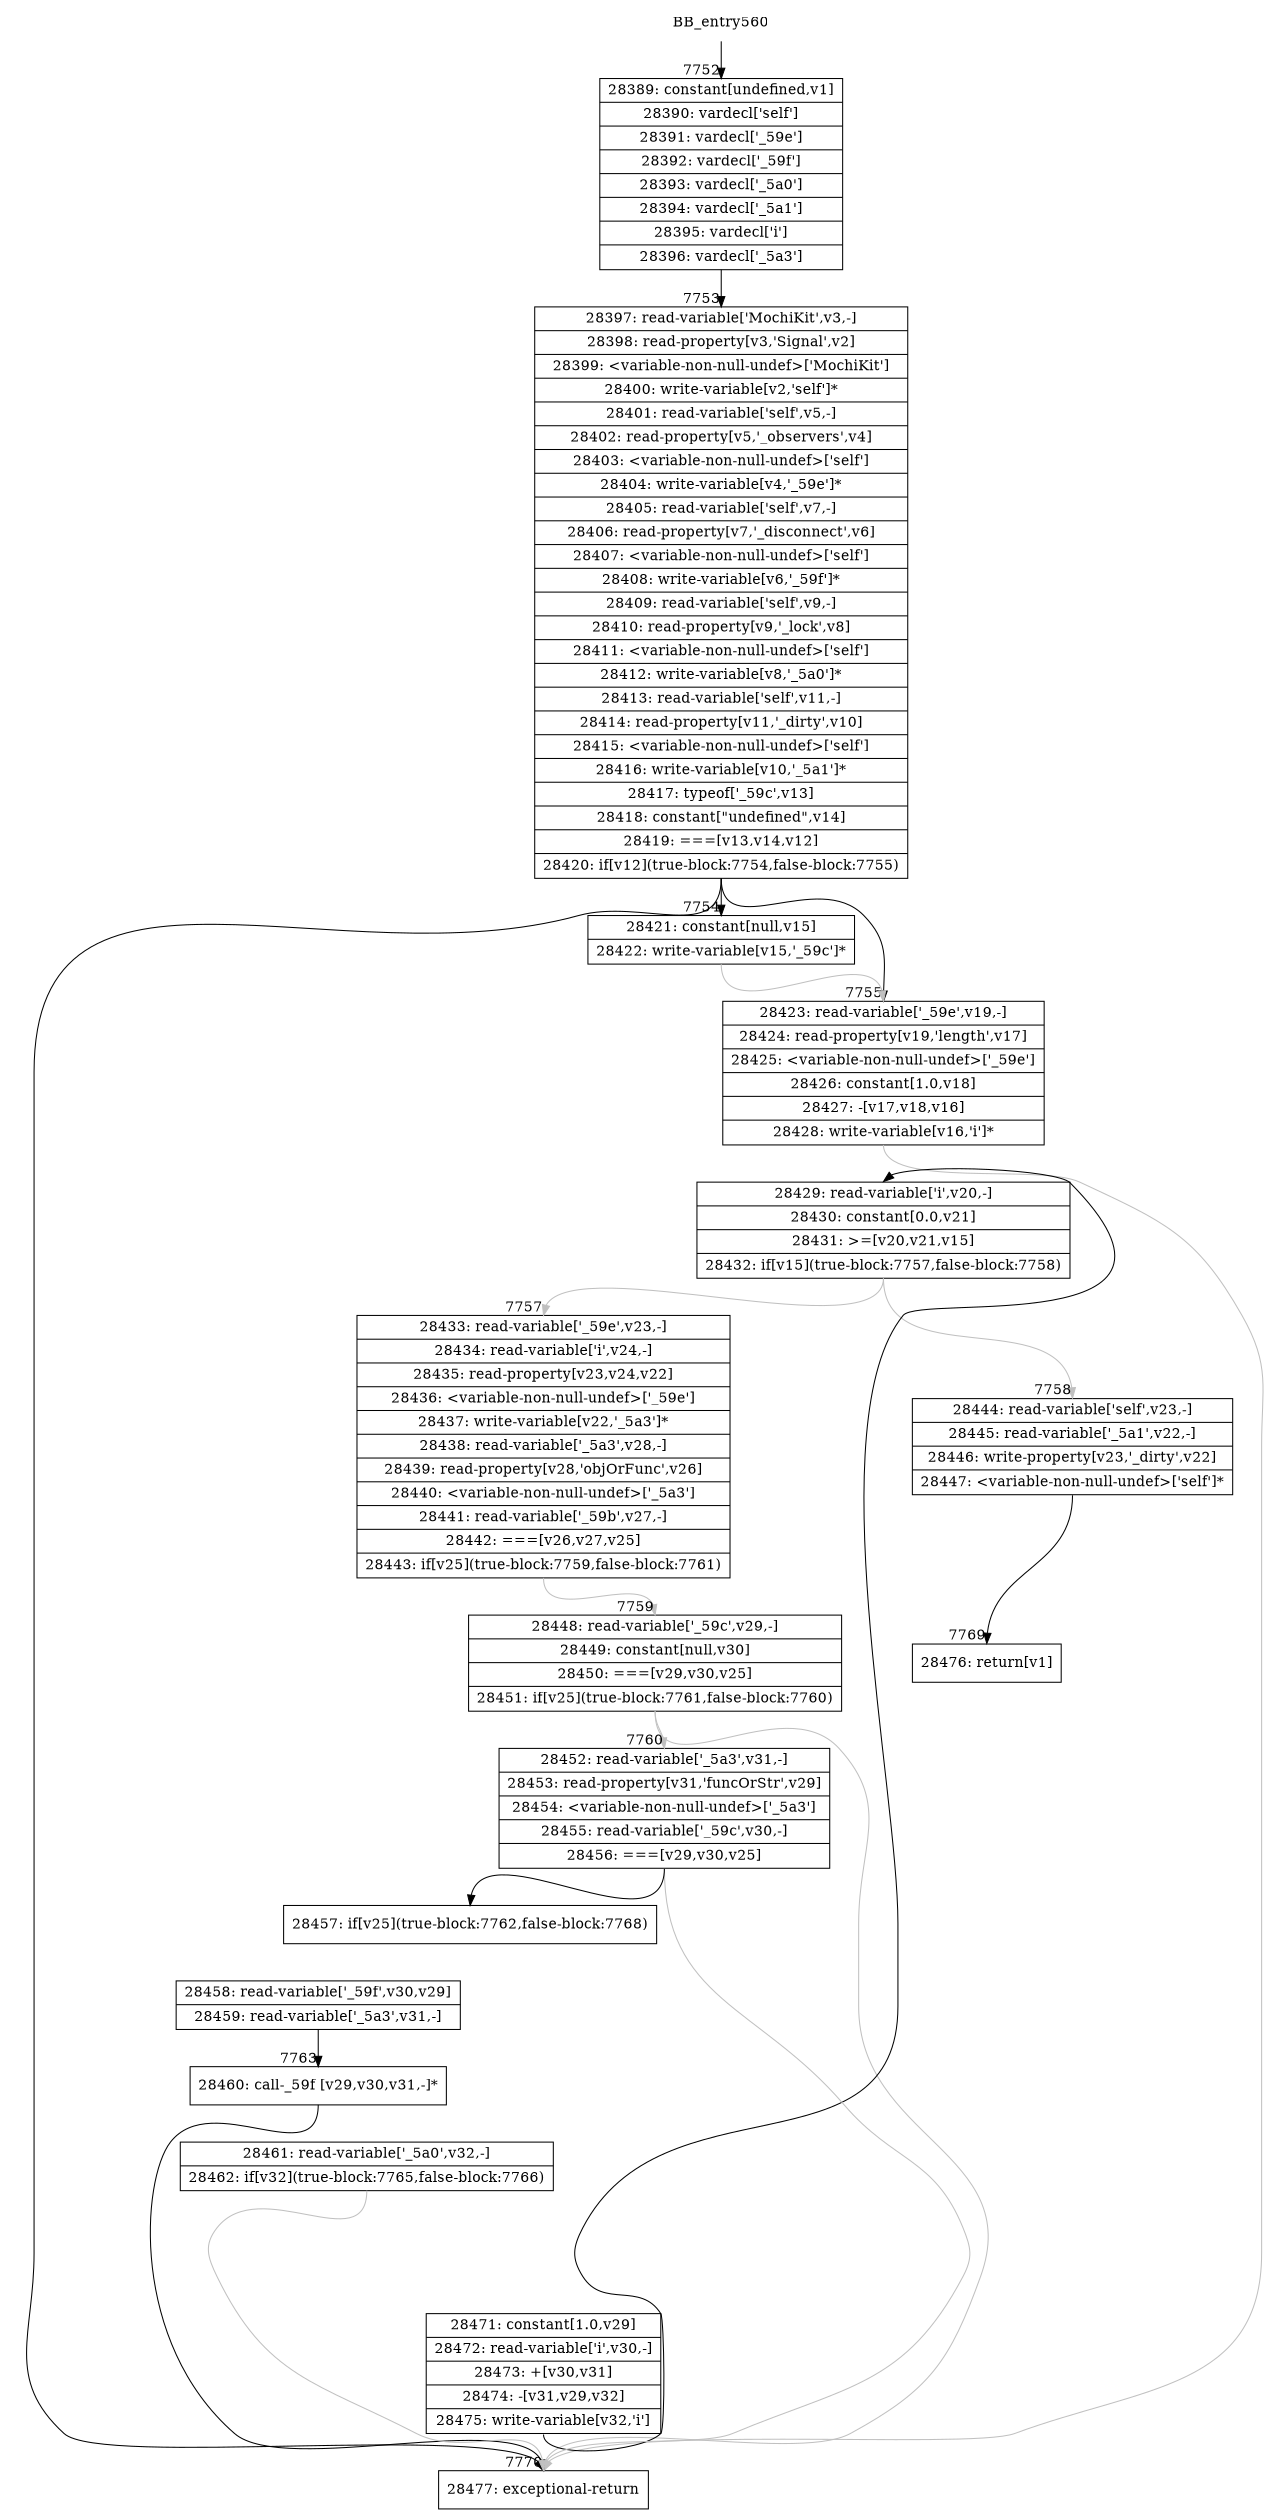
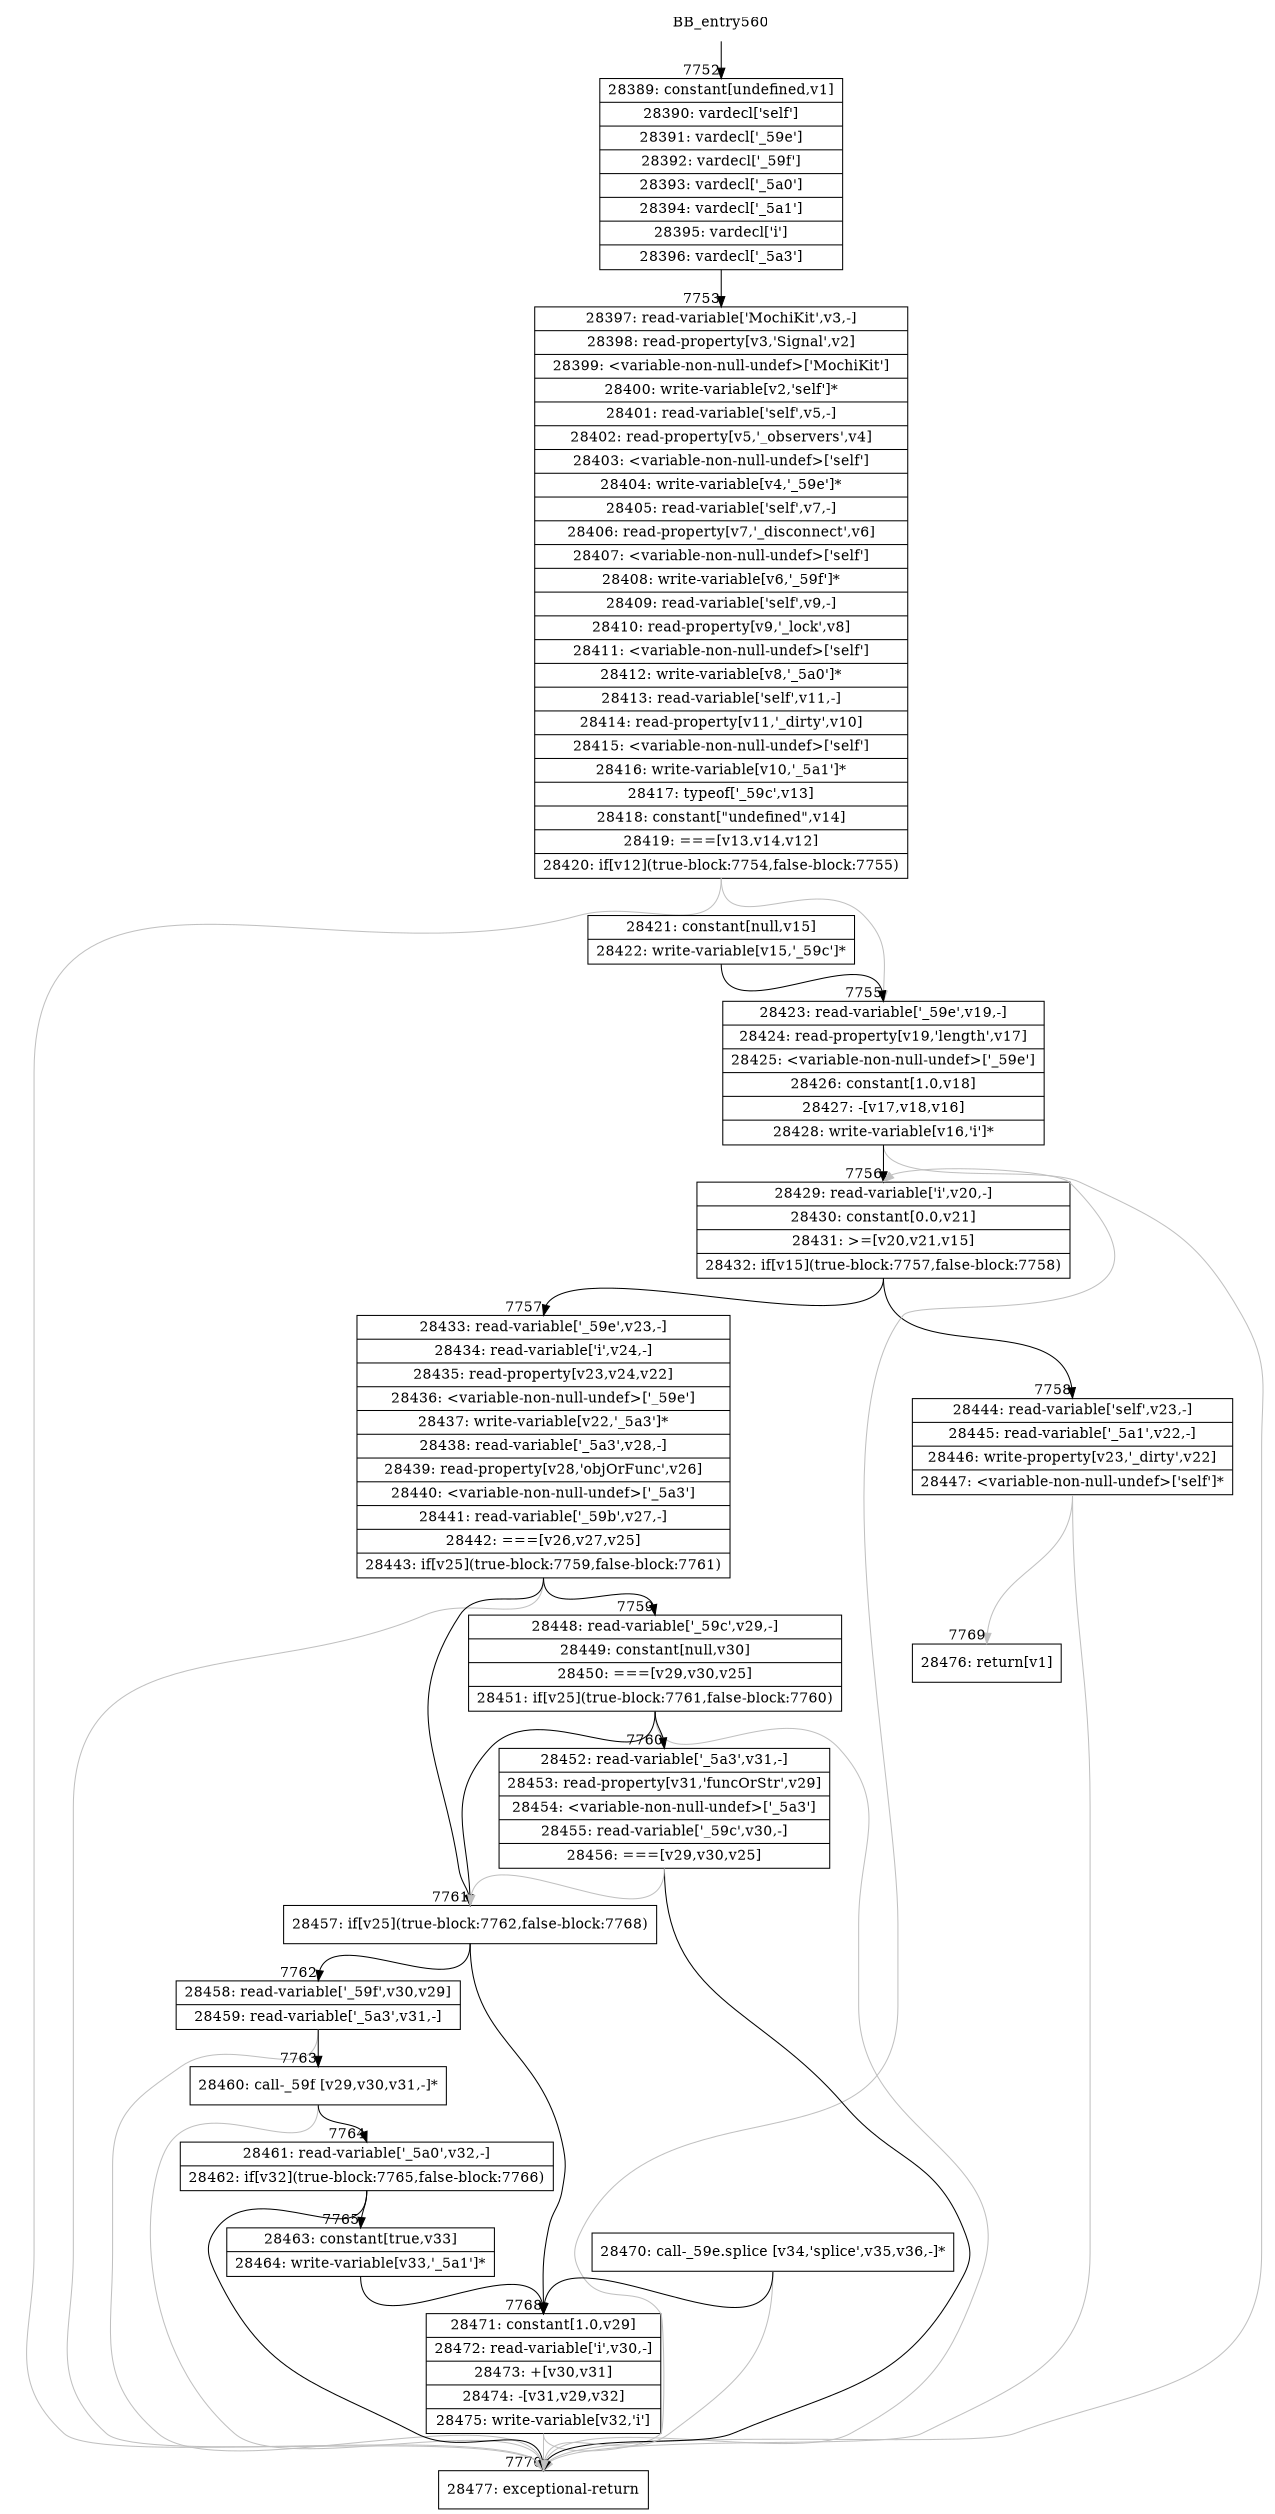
(721, 892) -> none
(826, 900) -> (826, 900)
(797, 984) -> (797, 984)
none -> (883, 1159)
(718, 1297) -> (718, 1297)
(973, 1338) -> (973, 1338)
(1034, 1566) -> (1034, 1566)
(34, 1597) -> (34, 1597)
(594, 1597) -> (594, 1597)
none -> (428, 1704)
(658, 1725) -> (658, 1725)
none -> (505, 1738)
(889, 1809) -> (889, 1809)
(572, 1888) -> (572, 1888)
none -> (399, 1963)
none -> (73, 2055)
none -> (553, 2114)
none -> (337, 2122)
none -> (1090, 2194)
(970, 2250) -> (970, 2250)
none -> (361, 2252)
none -> (773, 2252)
(266, 2347) -> (266, 2347)
none -> (113, 2361)
(182, 2364) -> (182, 2364)
none -> (544, 2448)
